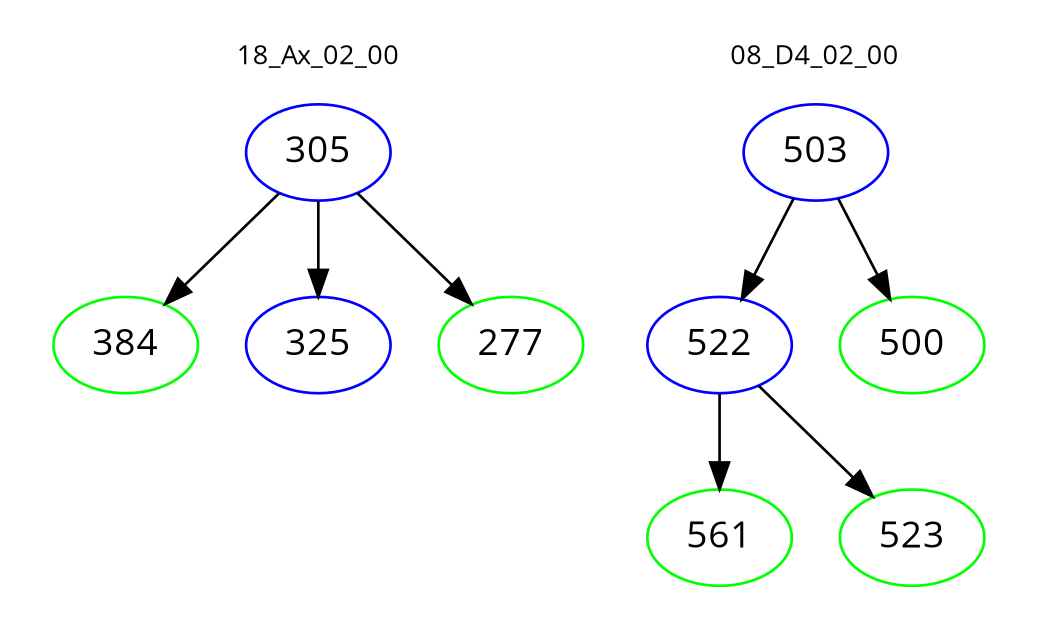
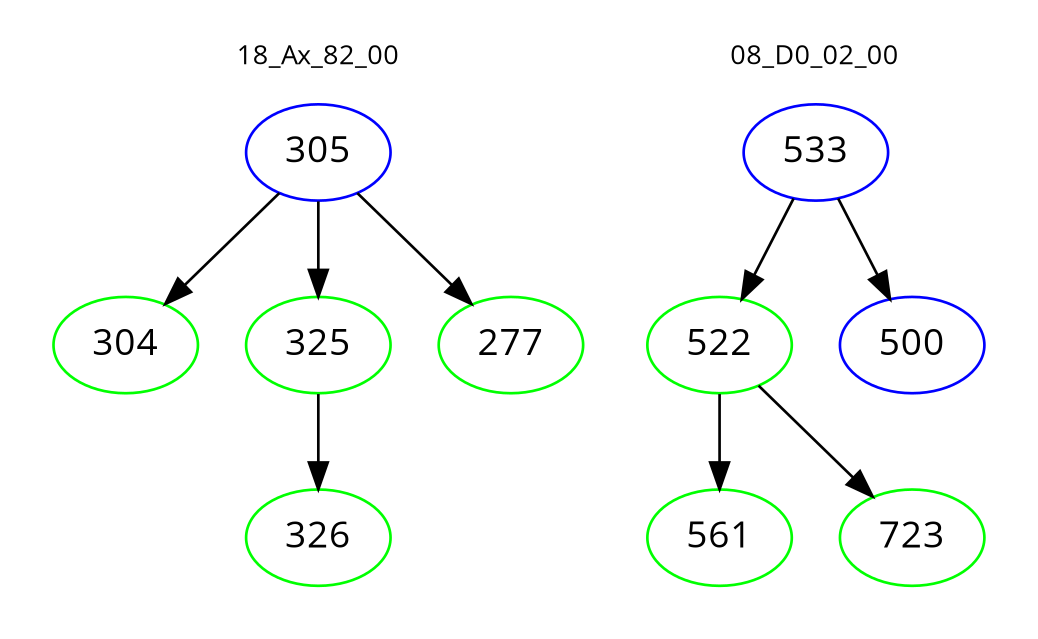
(318, 58) -> (318, 58)
(816, 58) -> (816, 58)
(816, 152) -> (816, 152)
(126, 345) -> (126, 345)
(318, 345) -> (318, 345)
(720, 345) -> (720, 345)
(912, 345) -> (912, 345)
none -> (318, 538)
(912, 538) -> (912, 538)
